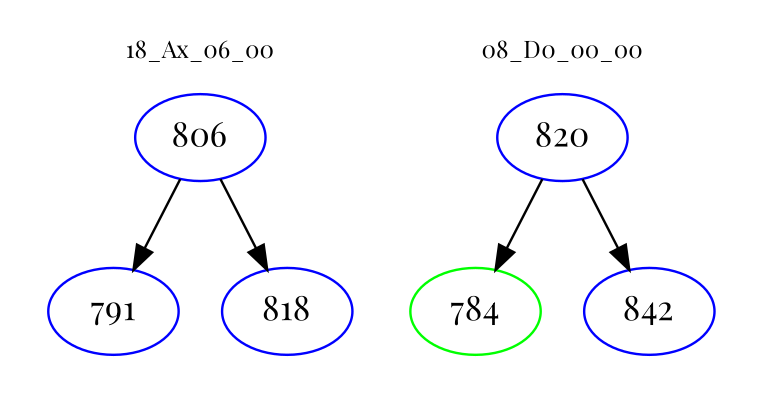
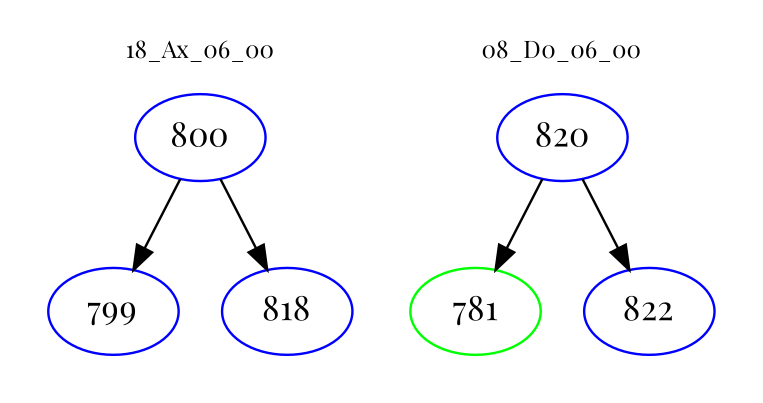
(562, 52) -> (562, 52)
(200, 138) -> (200, 138)
(113, 311) -> (113, 311)
(476, 311) -> (476, 311)
(649, 311) -> (649, 311)
